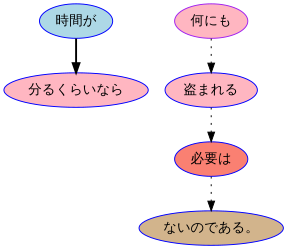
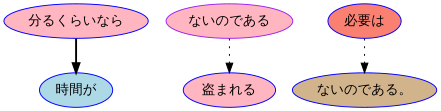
(211, 21) -> (229, 21)
(76, 51) -> (76, 51)
(211, 120) -> none
